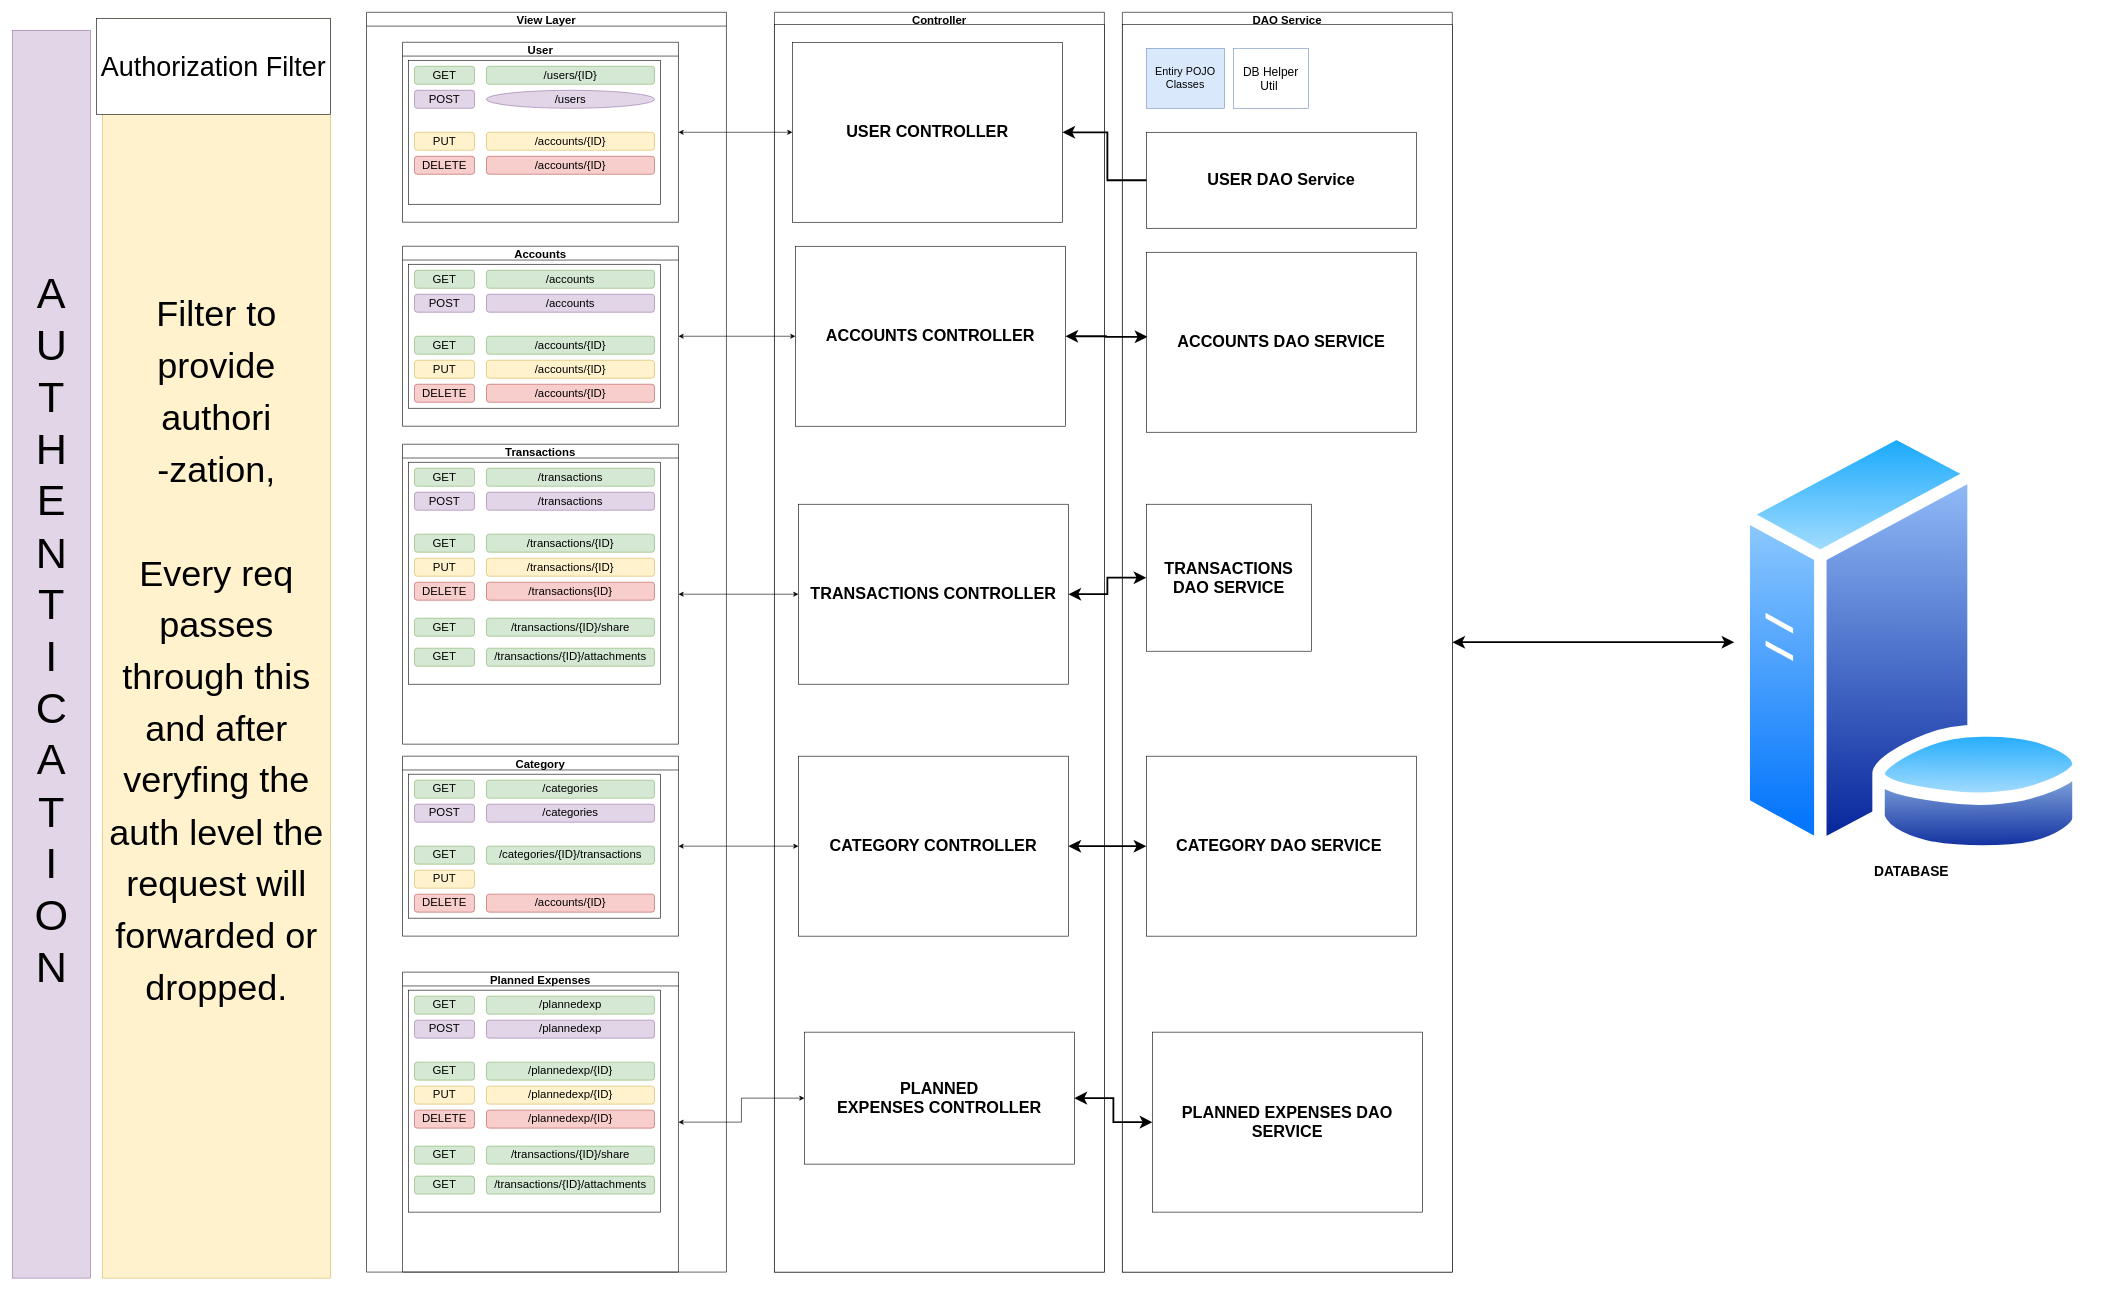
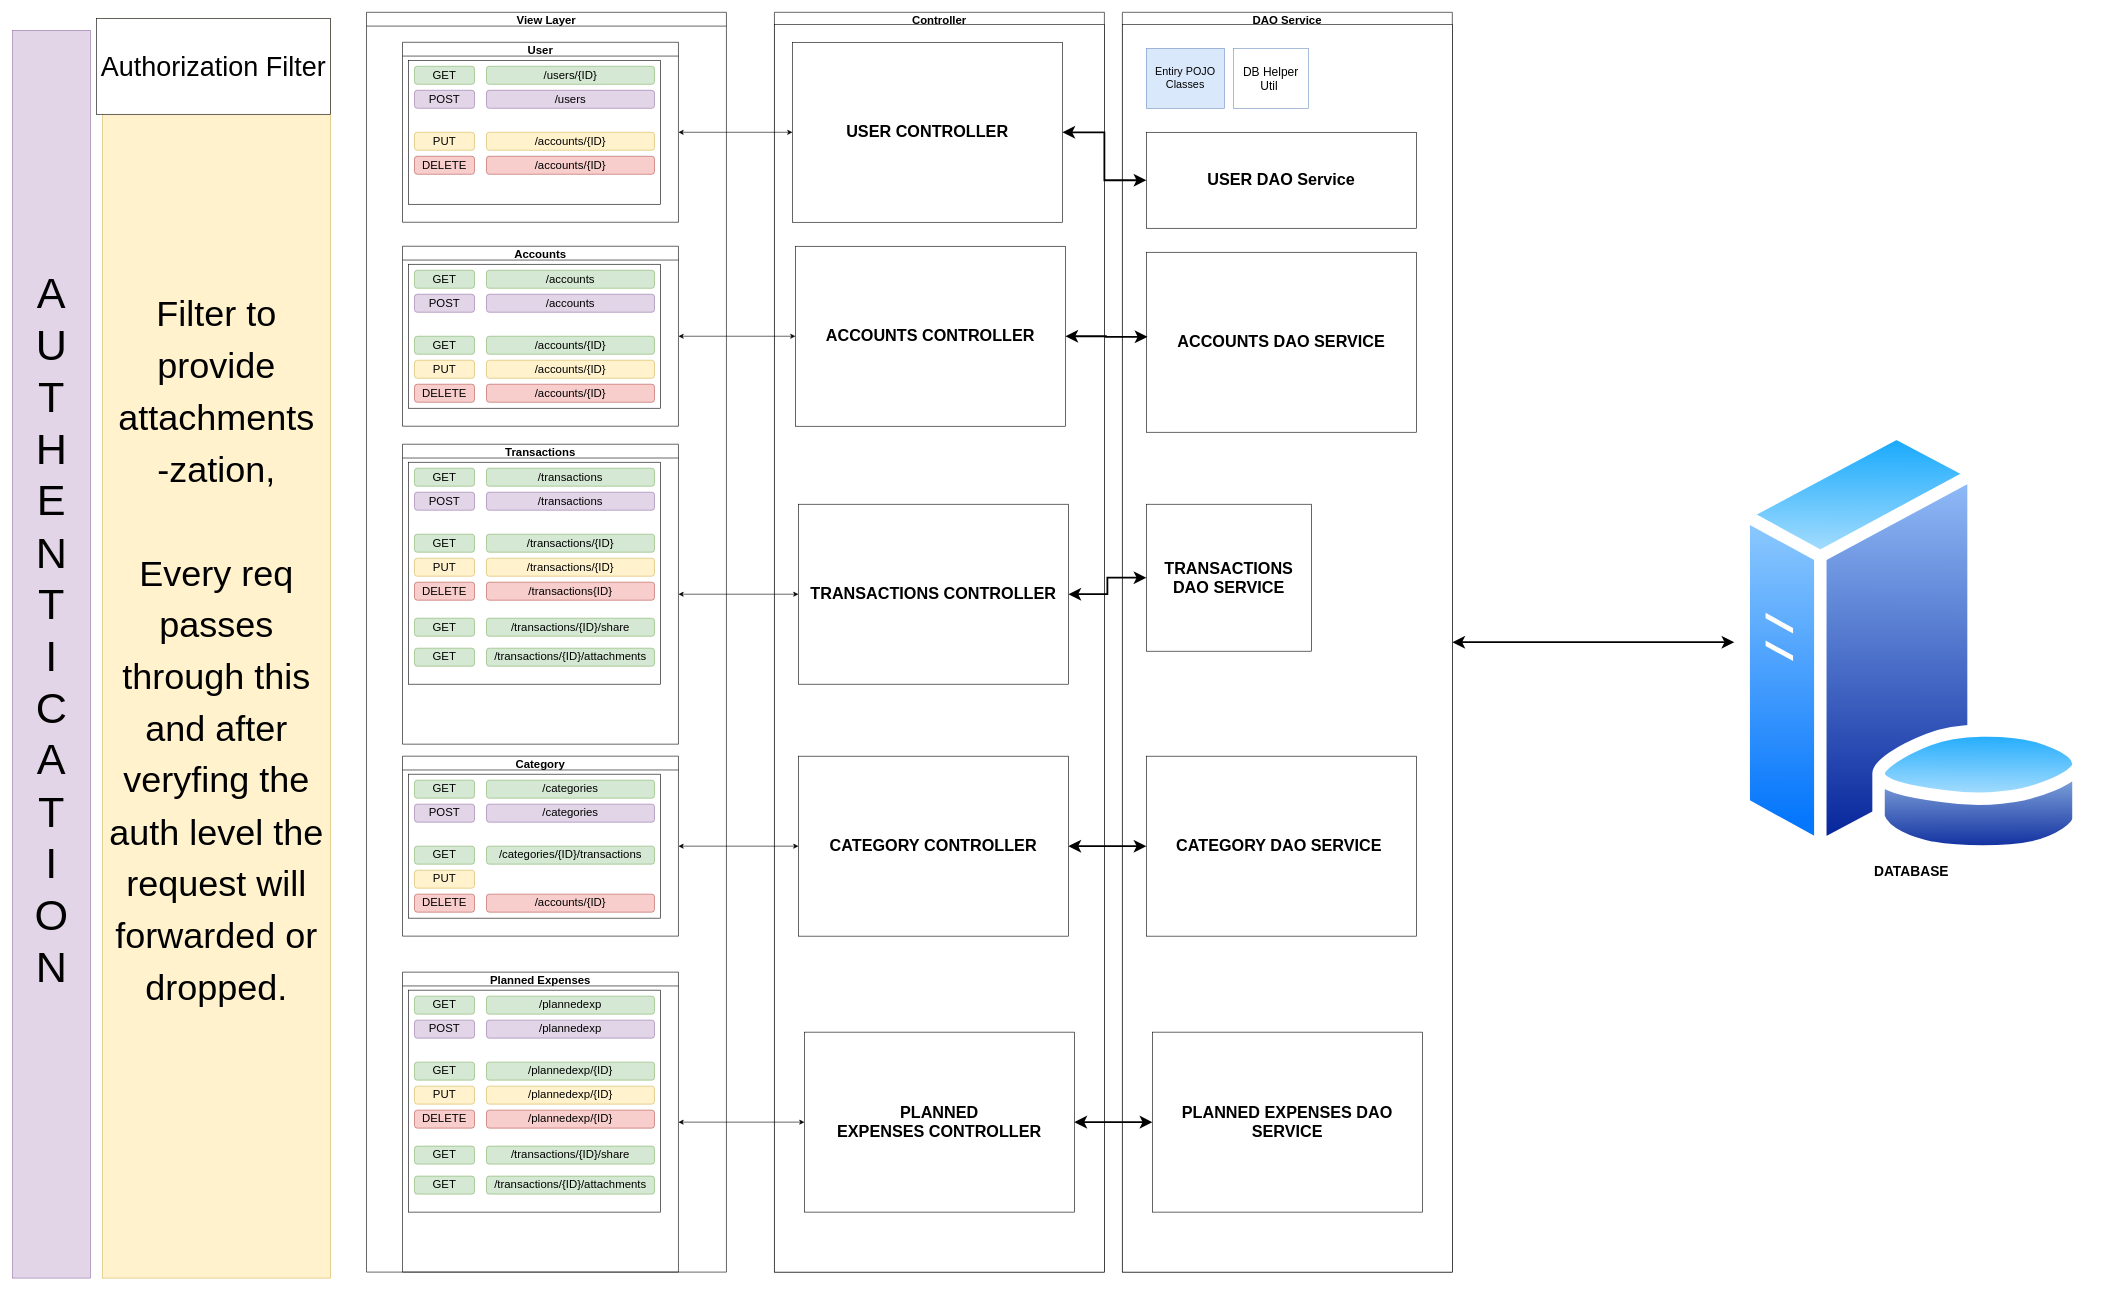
(570, 99) -> (570, 99)
(1139, 180) -> (1135, 180)
(216, 648) -> (216, 648)
(939, 1098) -> (939, 1122)
